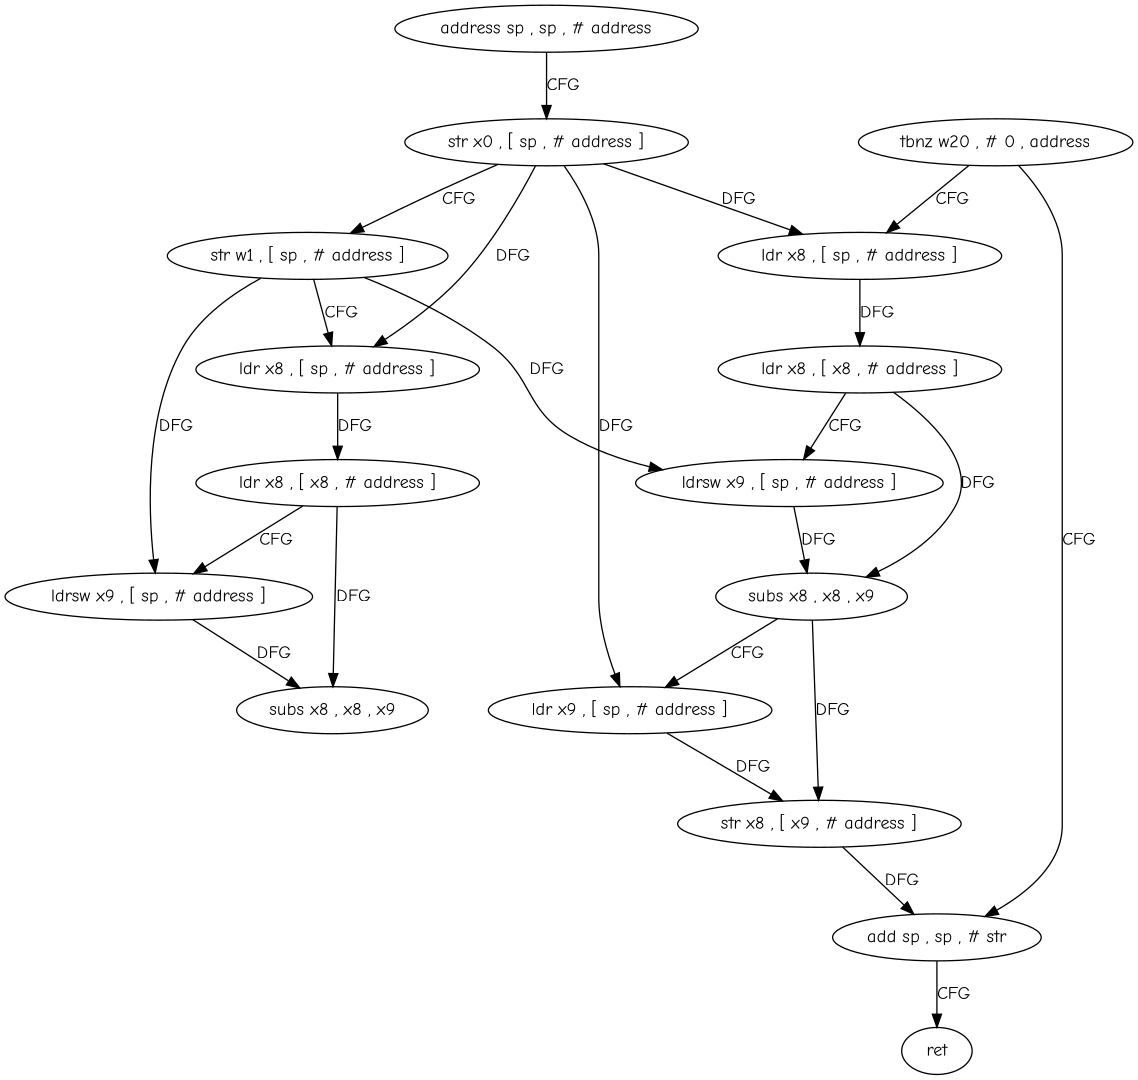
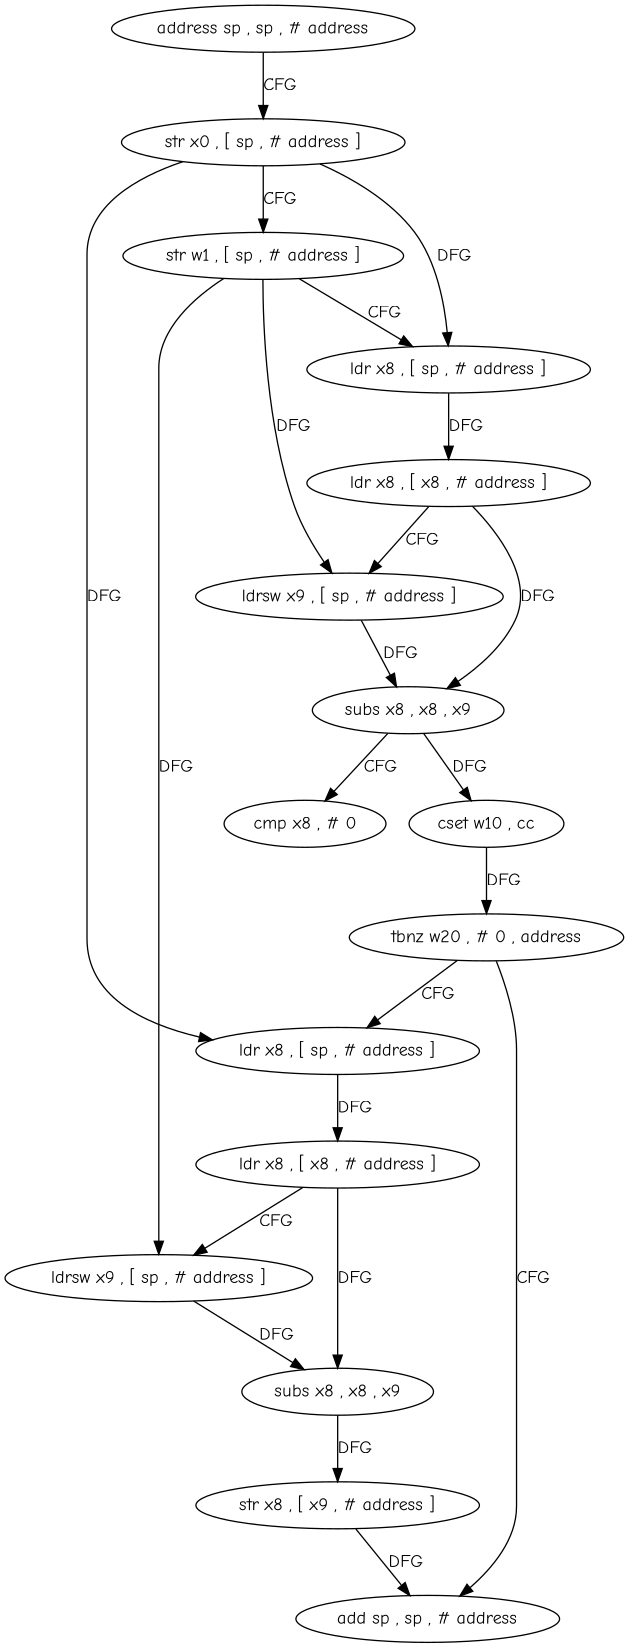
(630, 710) -> none
none -> (305, 824)
none -> (487, 824)
(937, 937) -> (428, 1619)
(937, 1051) -> none
